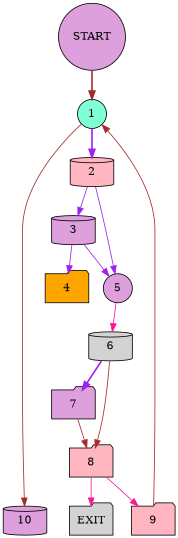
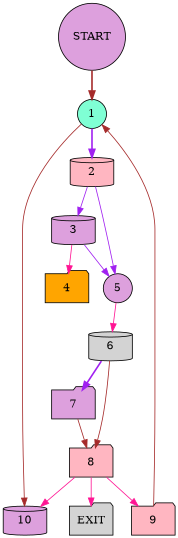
(71, 255) -> (71, 255)
none -> (61, 489)
